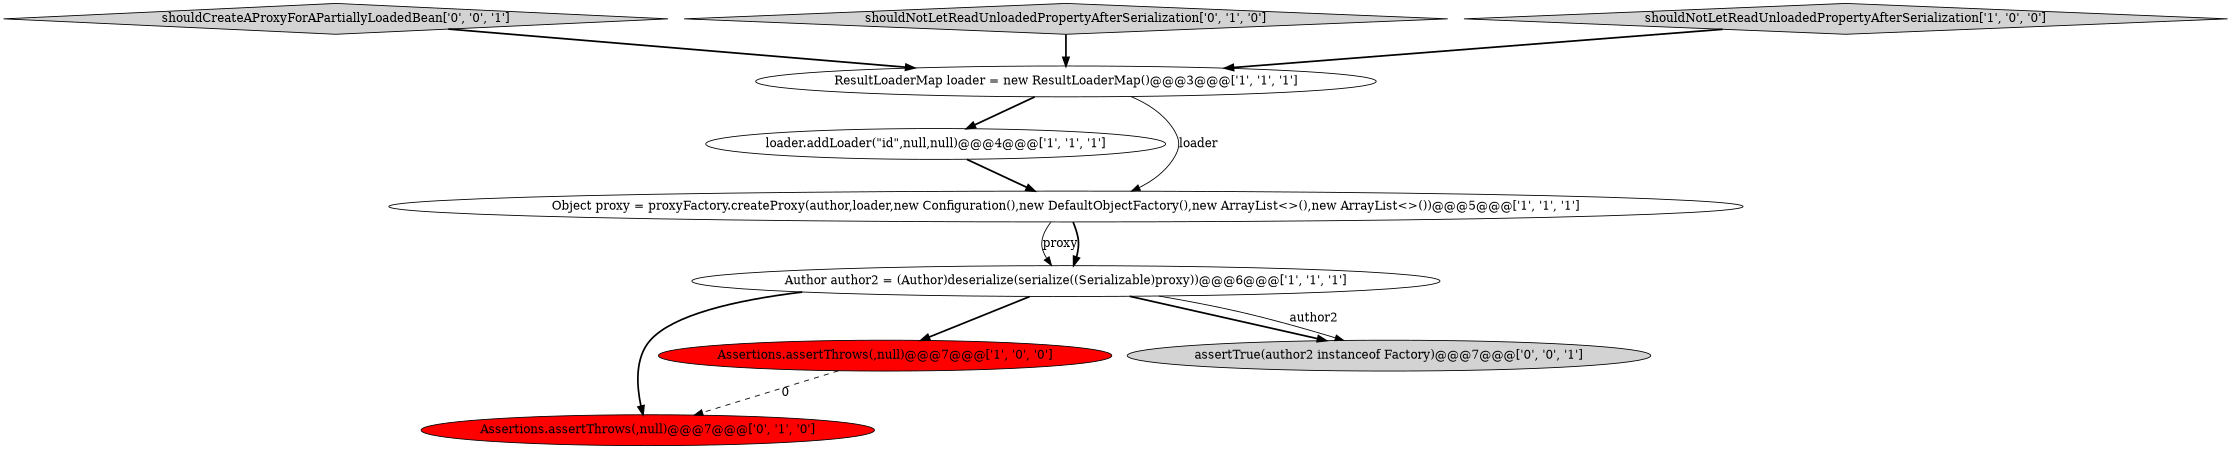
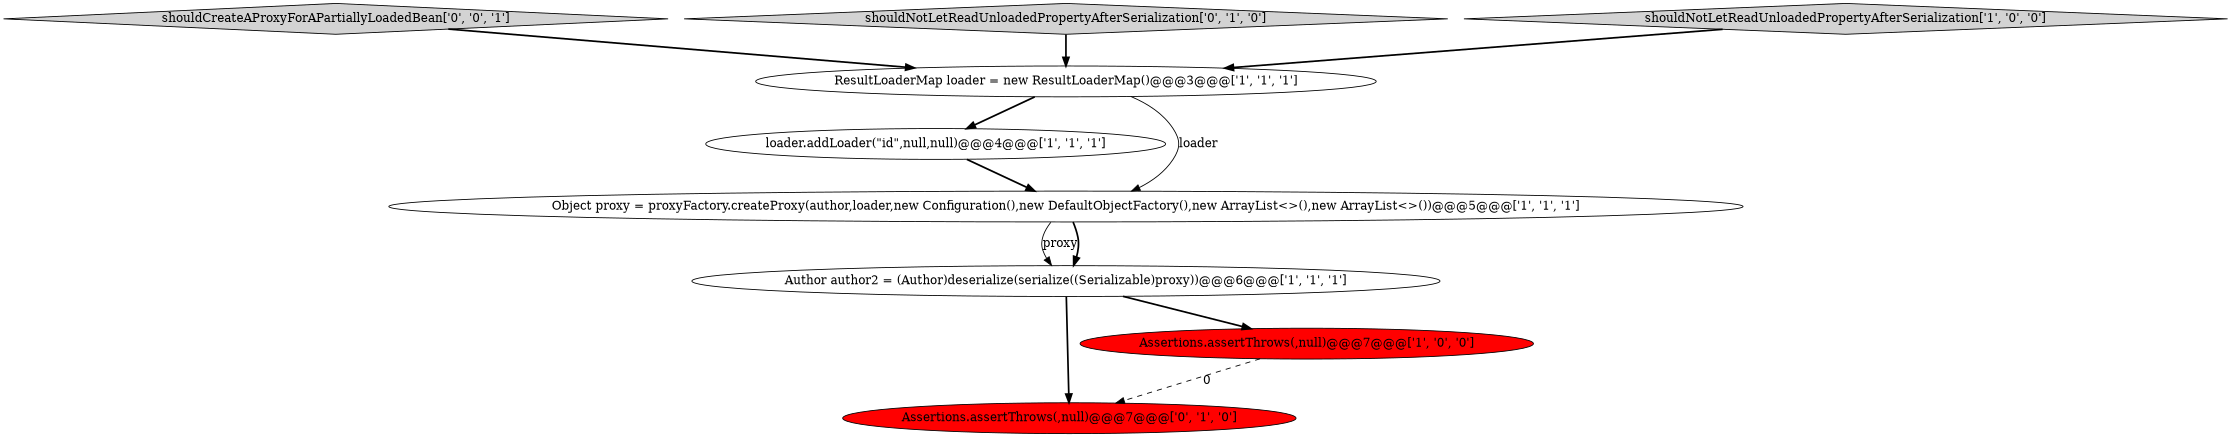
(1389, 356) -> none
